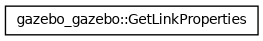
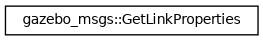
(132, 20) -> (132, 20)
